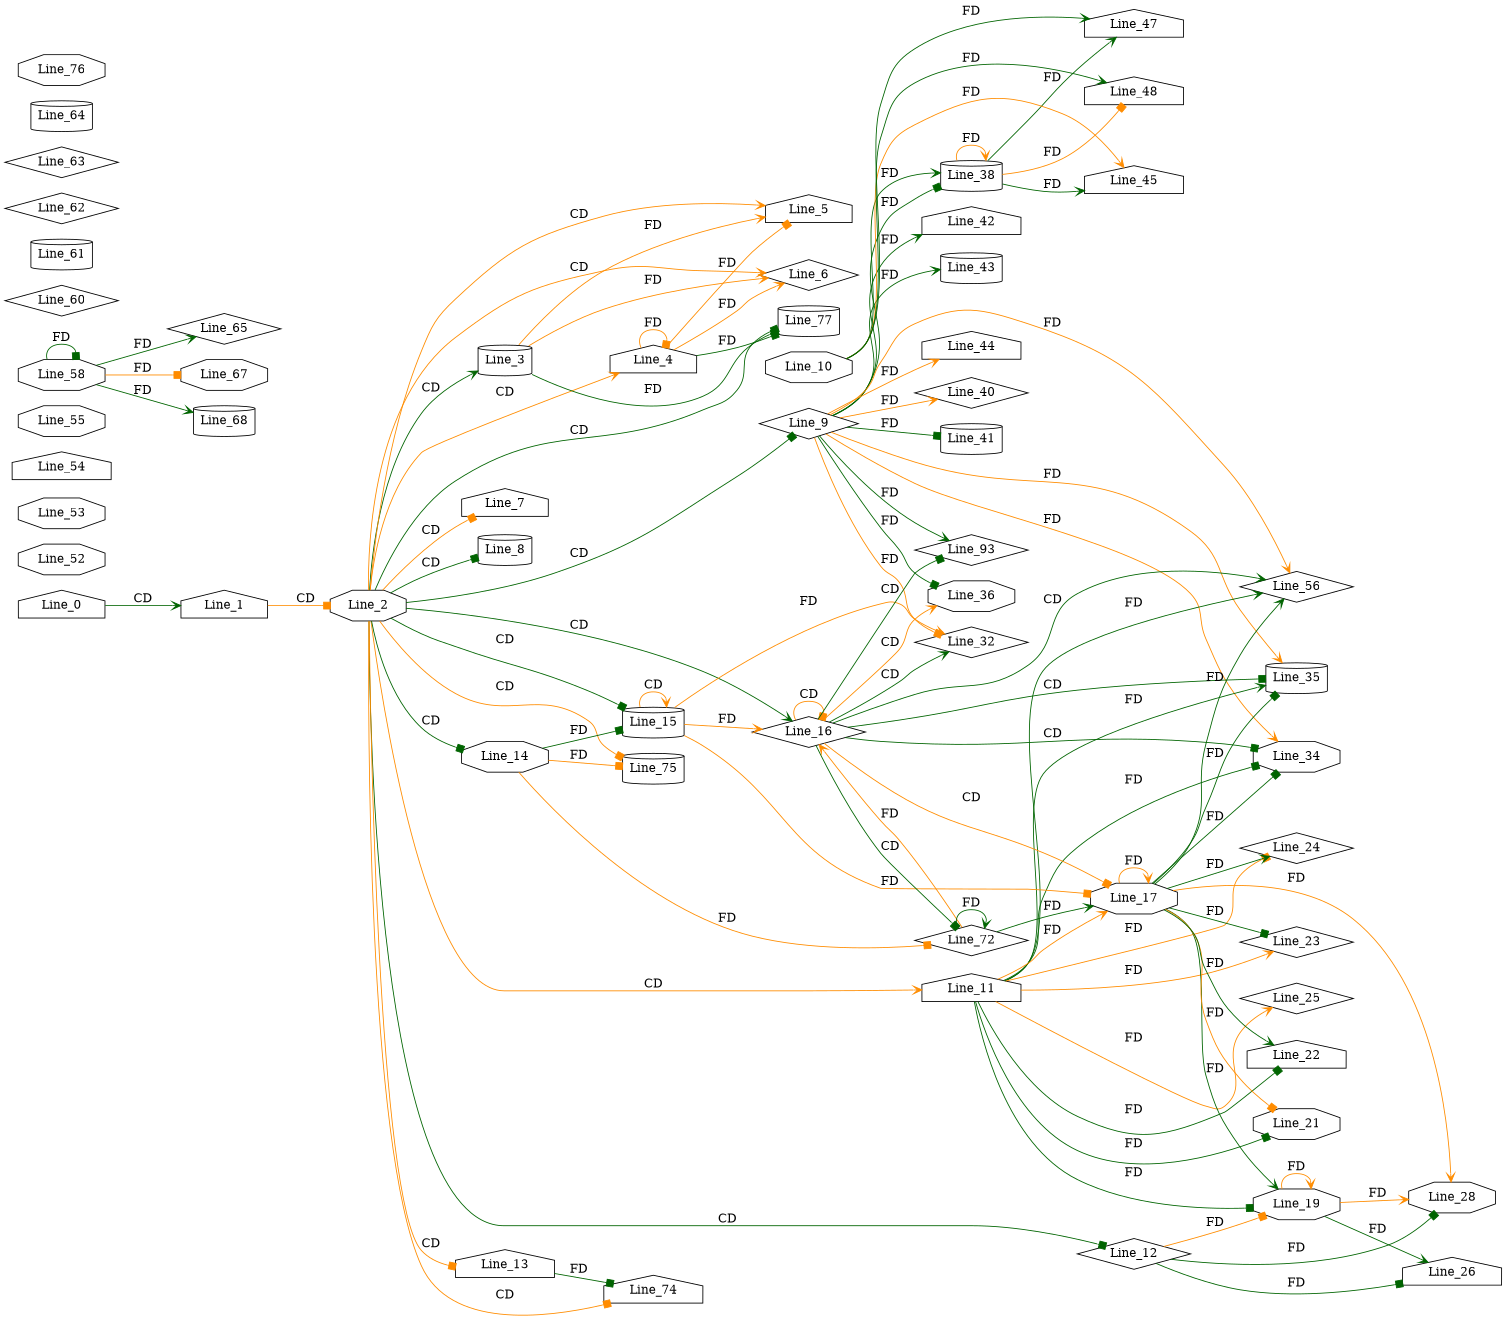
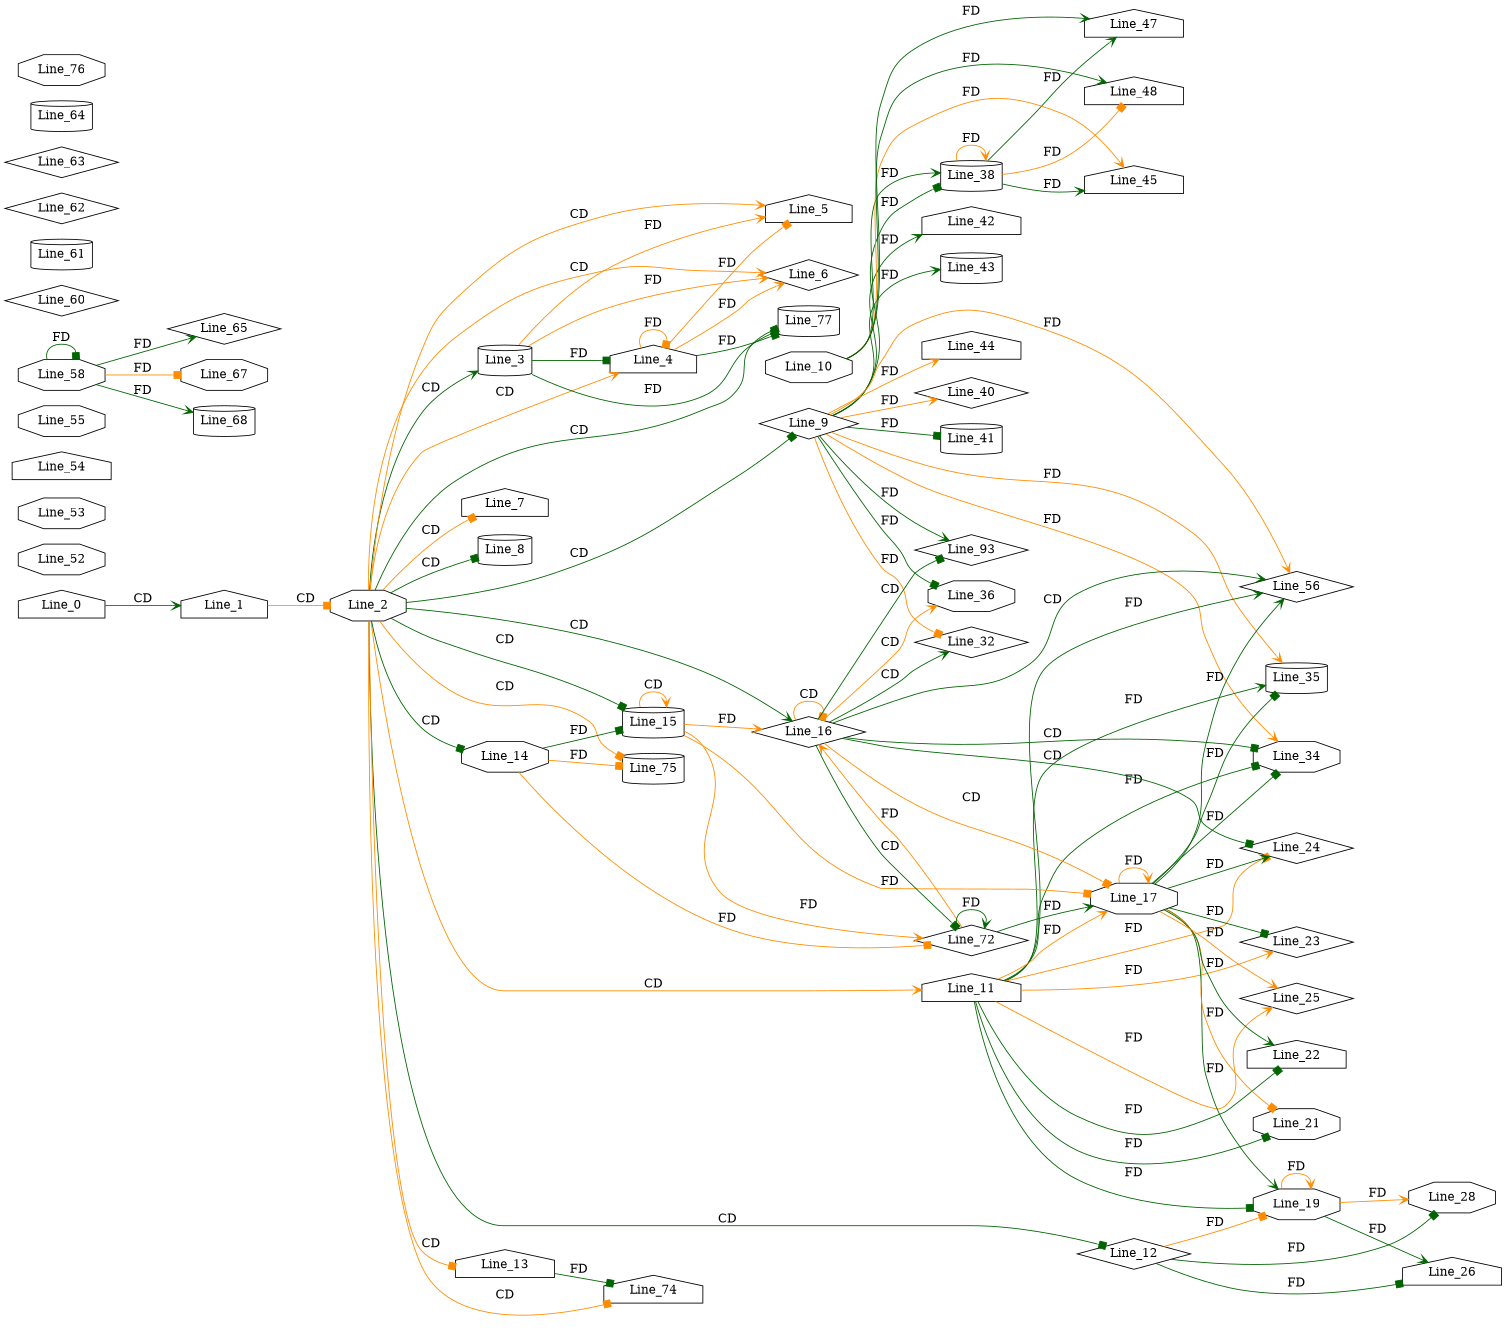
none -> (567, 360)
(803, 632) -> (730, 900)
(1051, 693) -> (1044, 763)
(1385, 953) -> (1215, 947)
